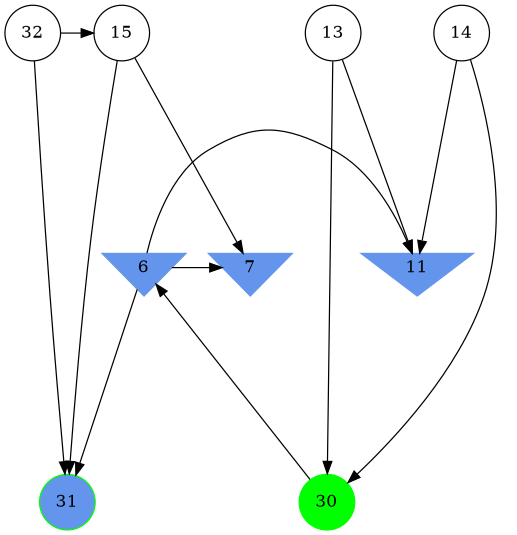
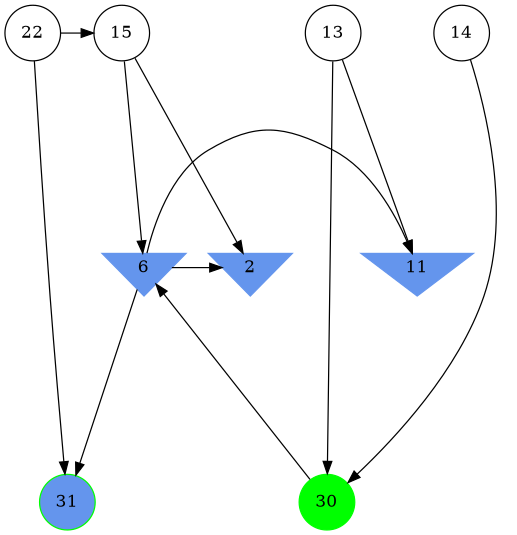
(33, 33) -> (33, 33)
(439, 151) -> none
(88, 261) -> (133, 151)
(250, 268) -> (250, 268)
